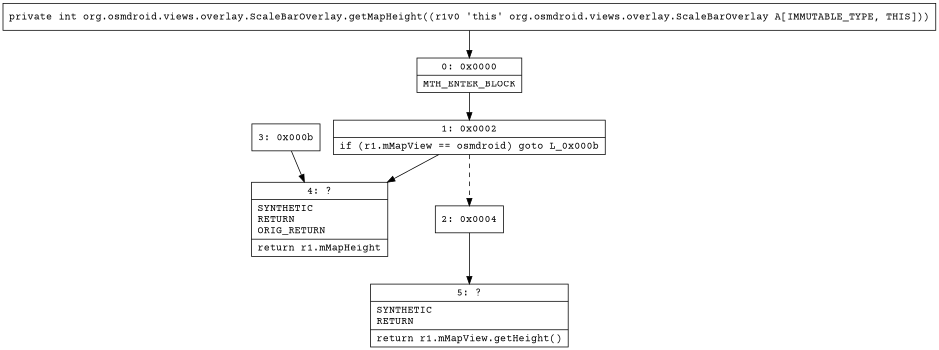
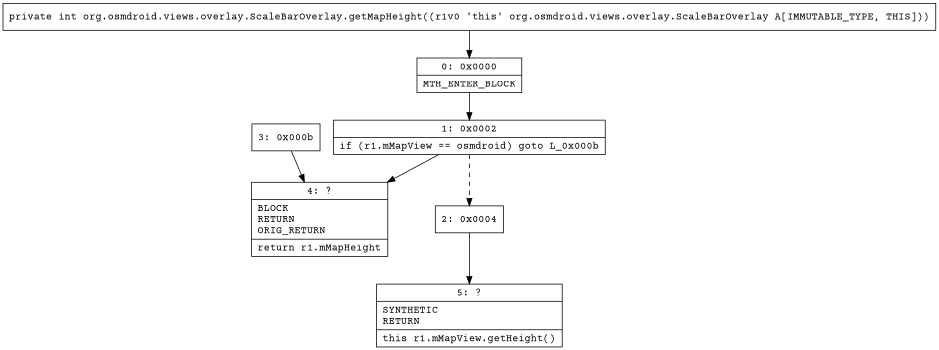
(286, 208) -> (273, 208)
(469, 338) -> (469, 338)
